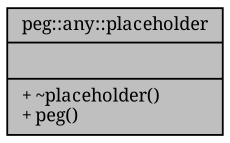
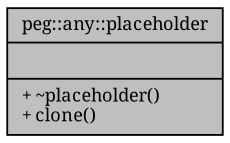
(51, 116) -> (60, 116)
